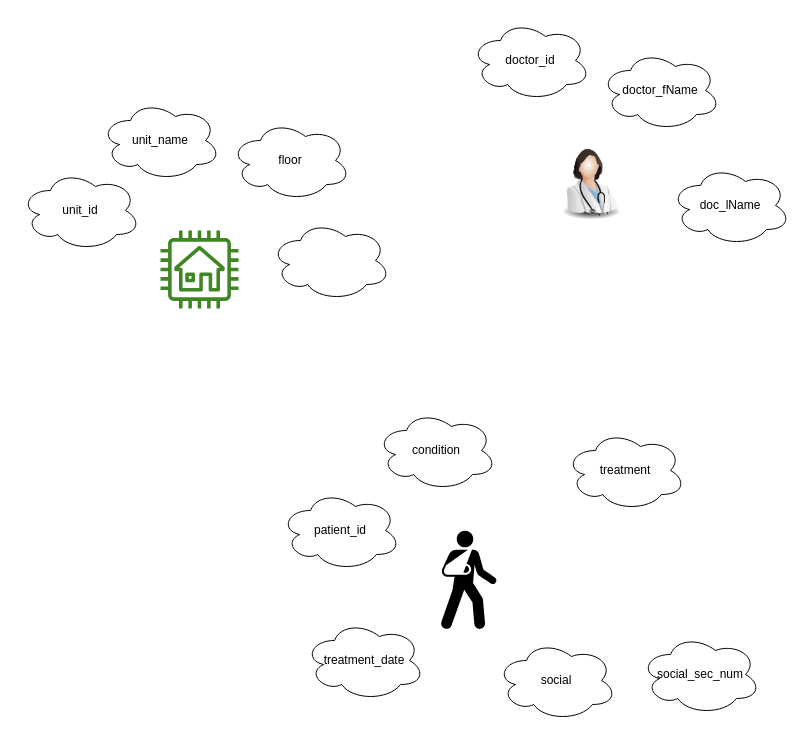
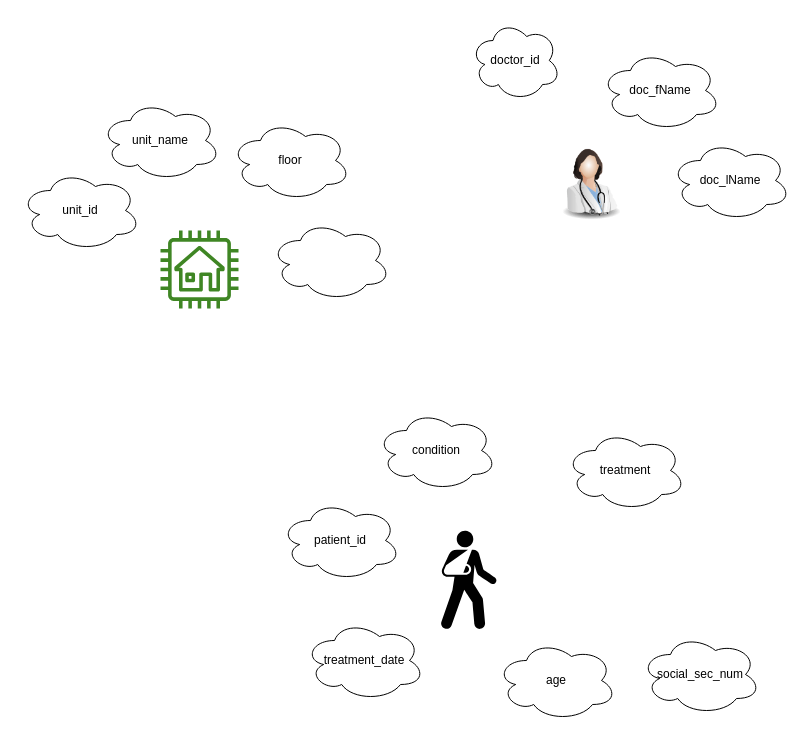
(531, 61) -> (516, 61)
(661, 91) -> (661, 91)
(731, 206) -> (731, 181)
(341, 531) -> (341, 541)
(557, 681) -> (557, 681)
